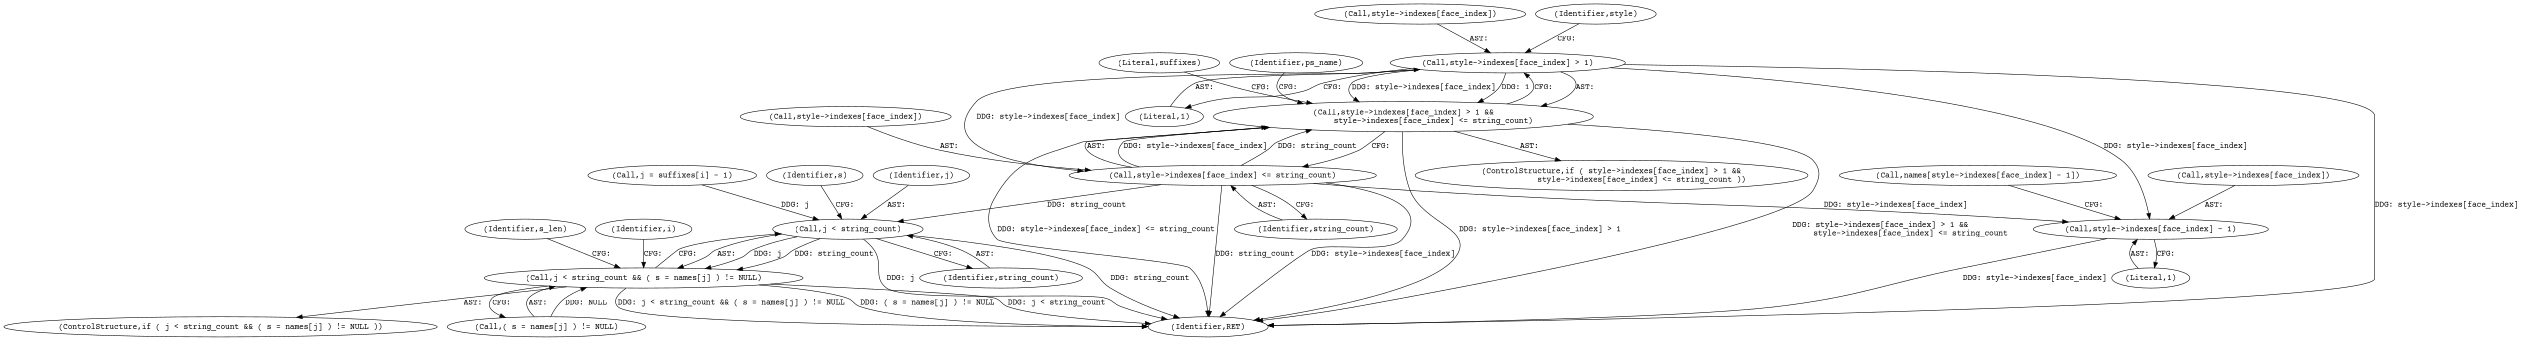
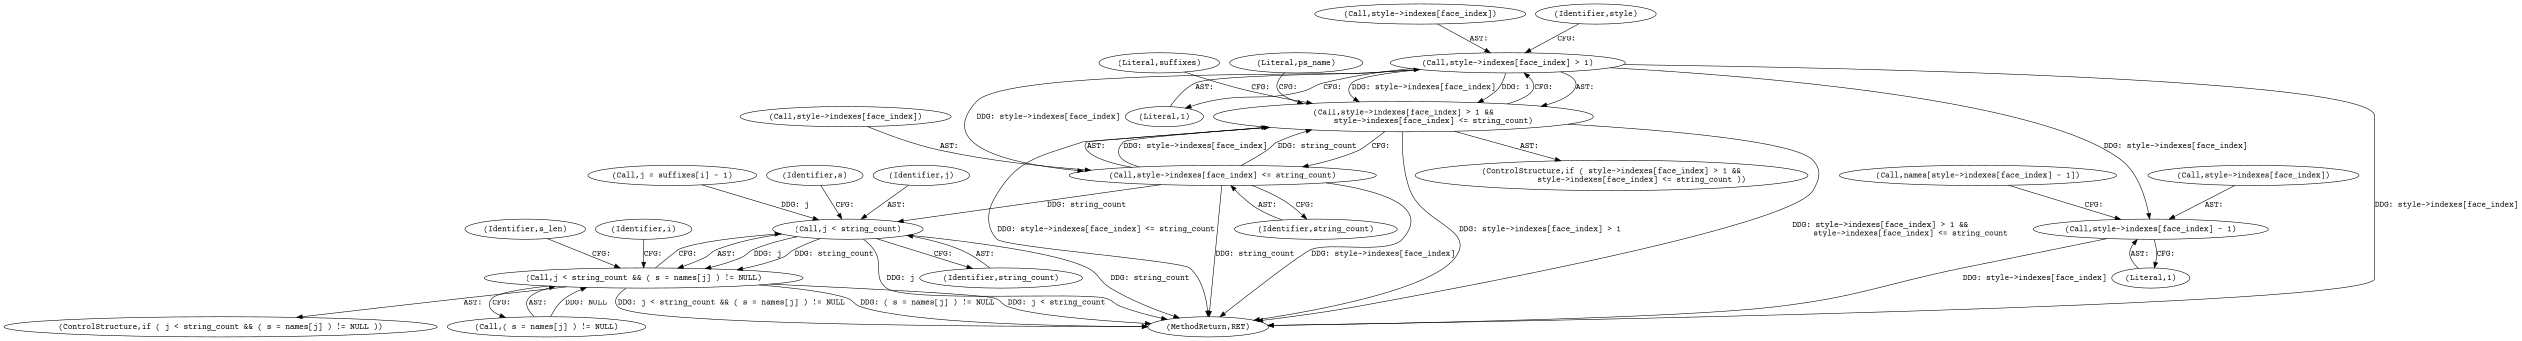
(1296, 63) -> (1296, 63)
(1688, 204) -> none
(1208, 327) -> (1208, 327)
